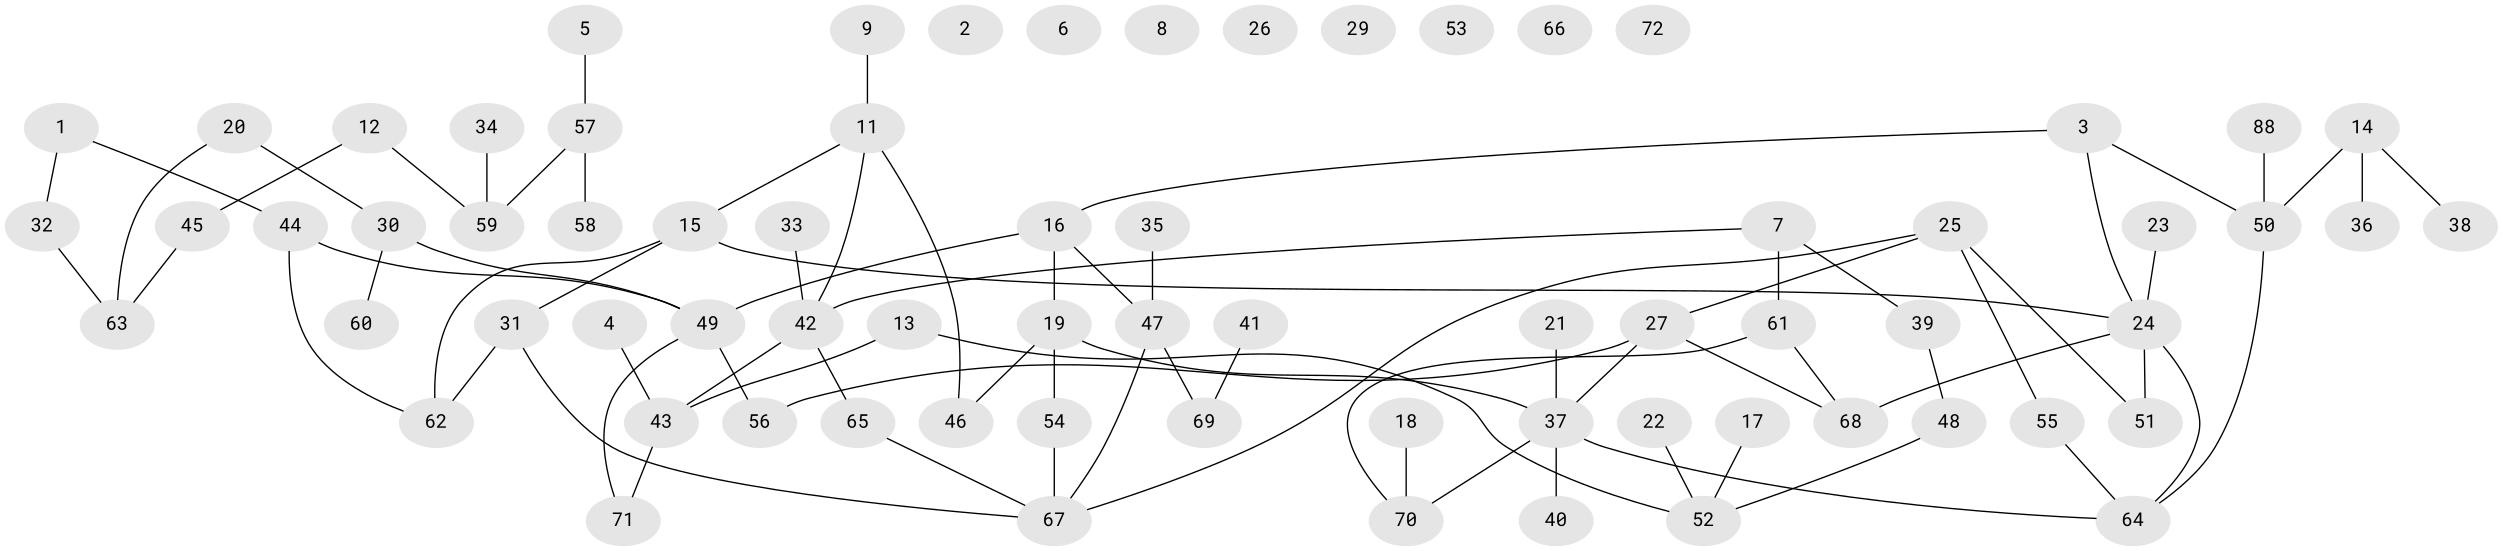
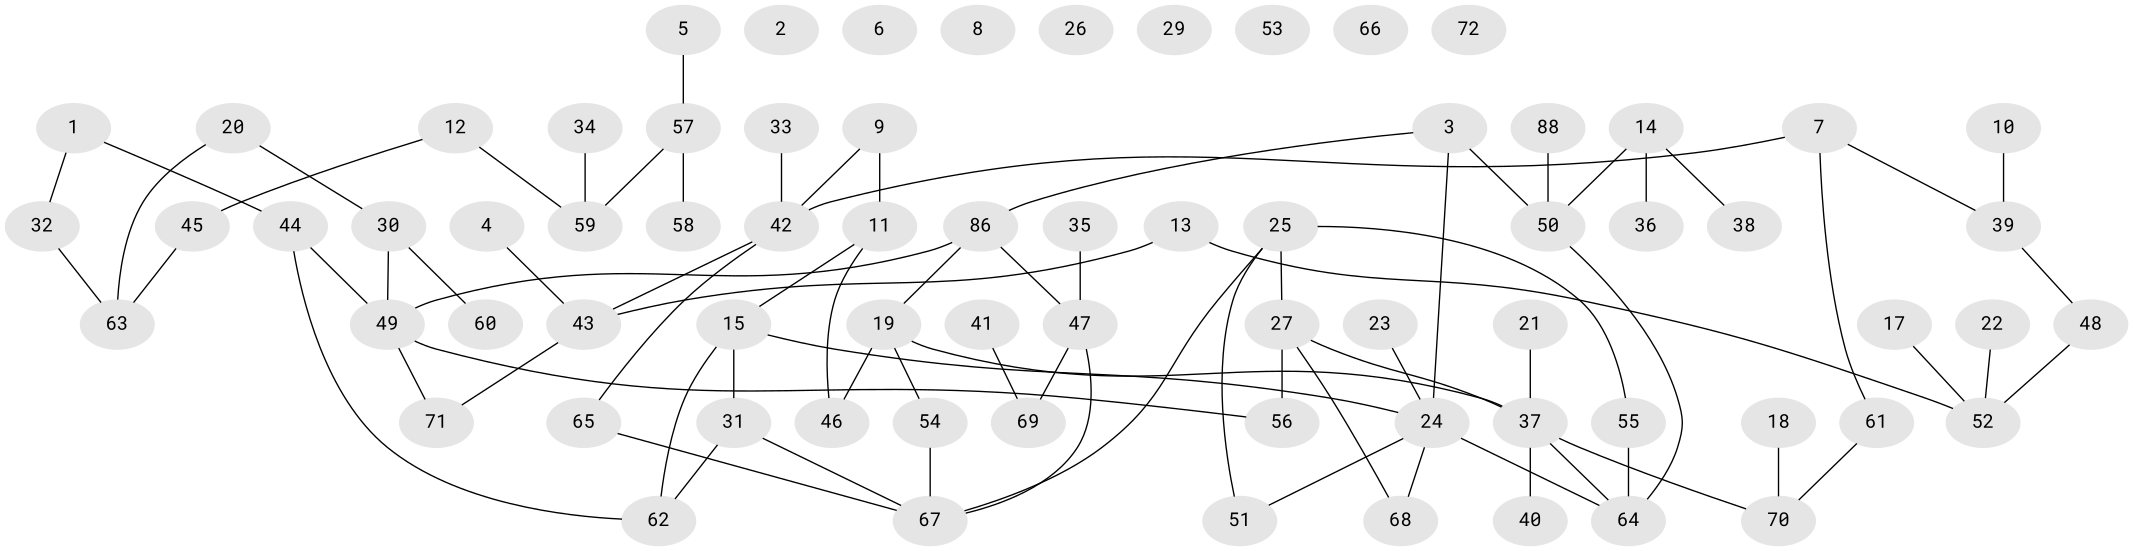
none -> (2004, 128)
(1054, 226) -> (981, 226)
(848, 229) -> (831, 177)
(1815, 374) -> none
